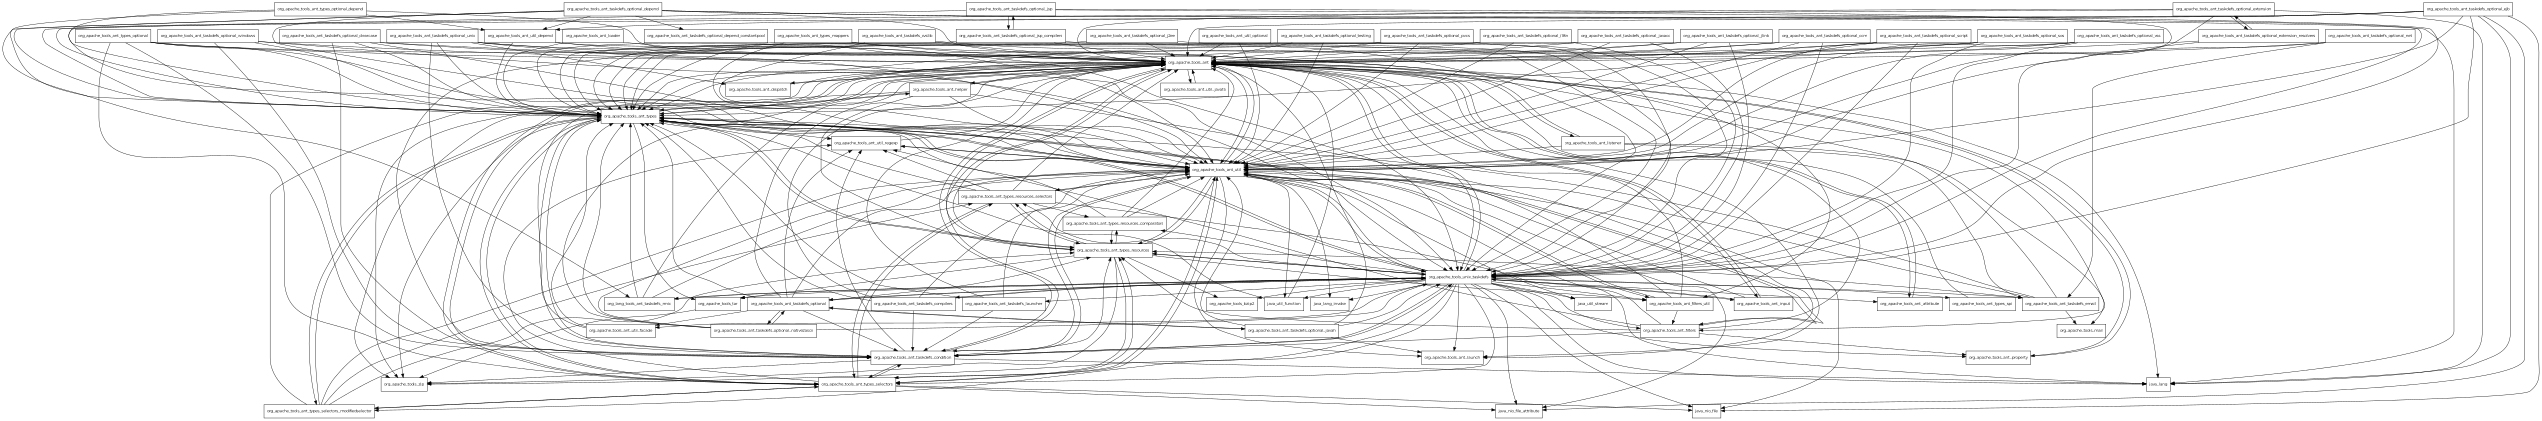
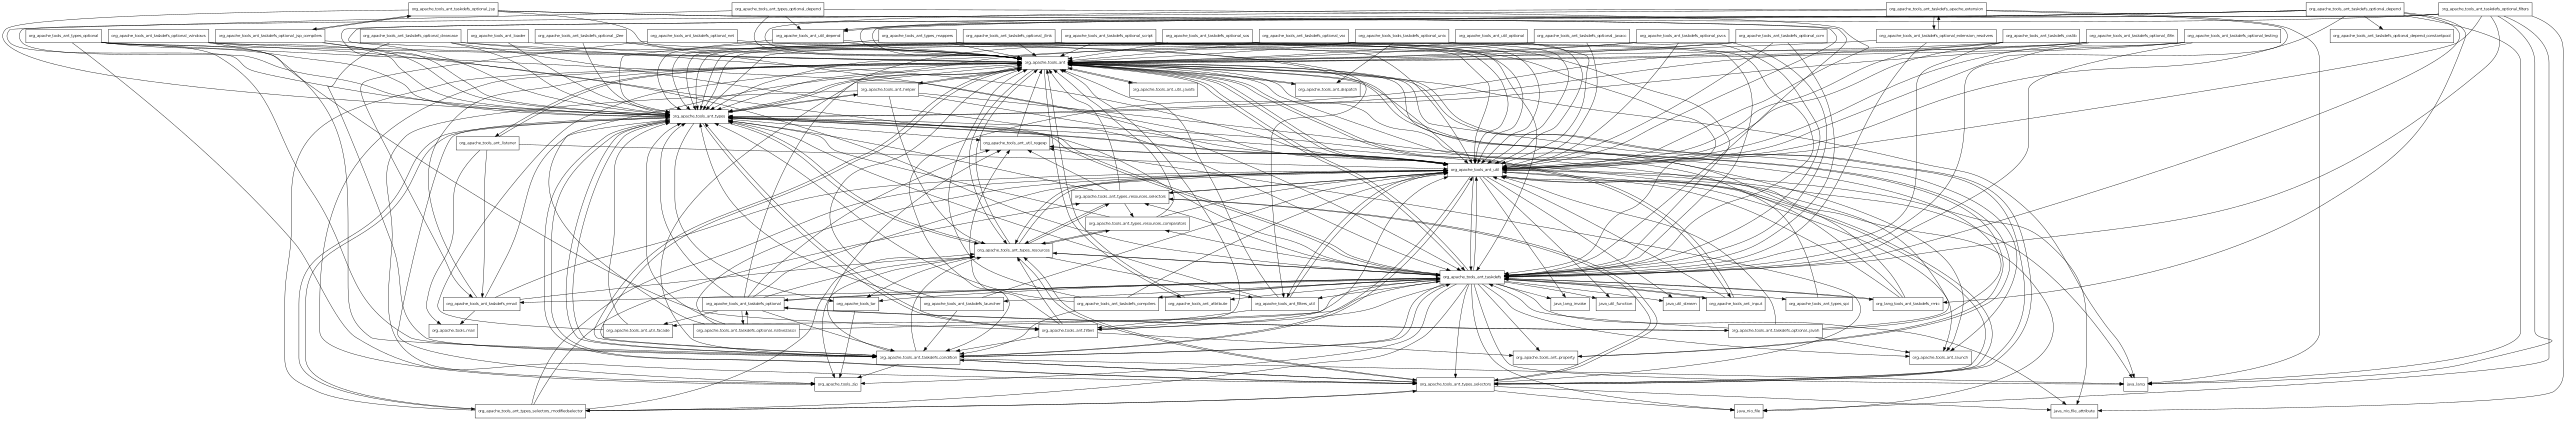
(2224, 9) -> (1936, 9)
(2468, 9) -> (2485, 9)
(432, 36) -> (1402, 36)
(1332, 138) -> (638, 38)
(967, 207) -> (1429, 153)
(1459, 277) -> (1472, 277)
(1232, 304) -> none
(1625, 315) -> (1849, 197)
